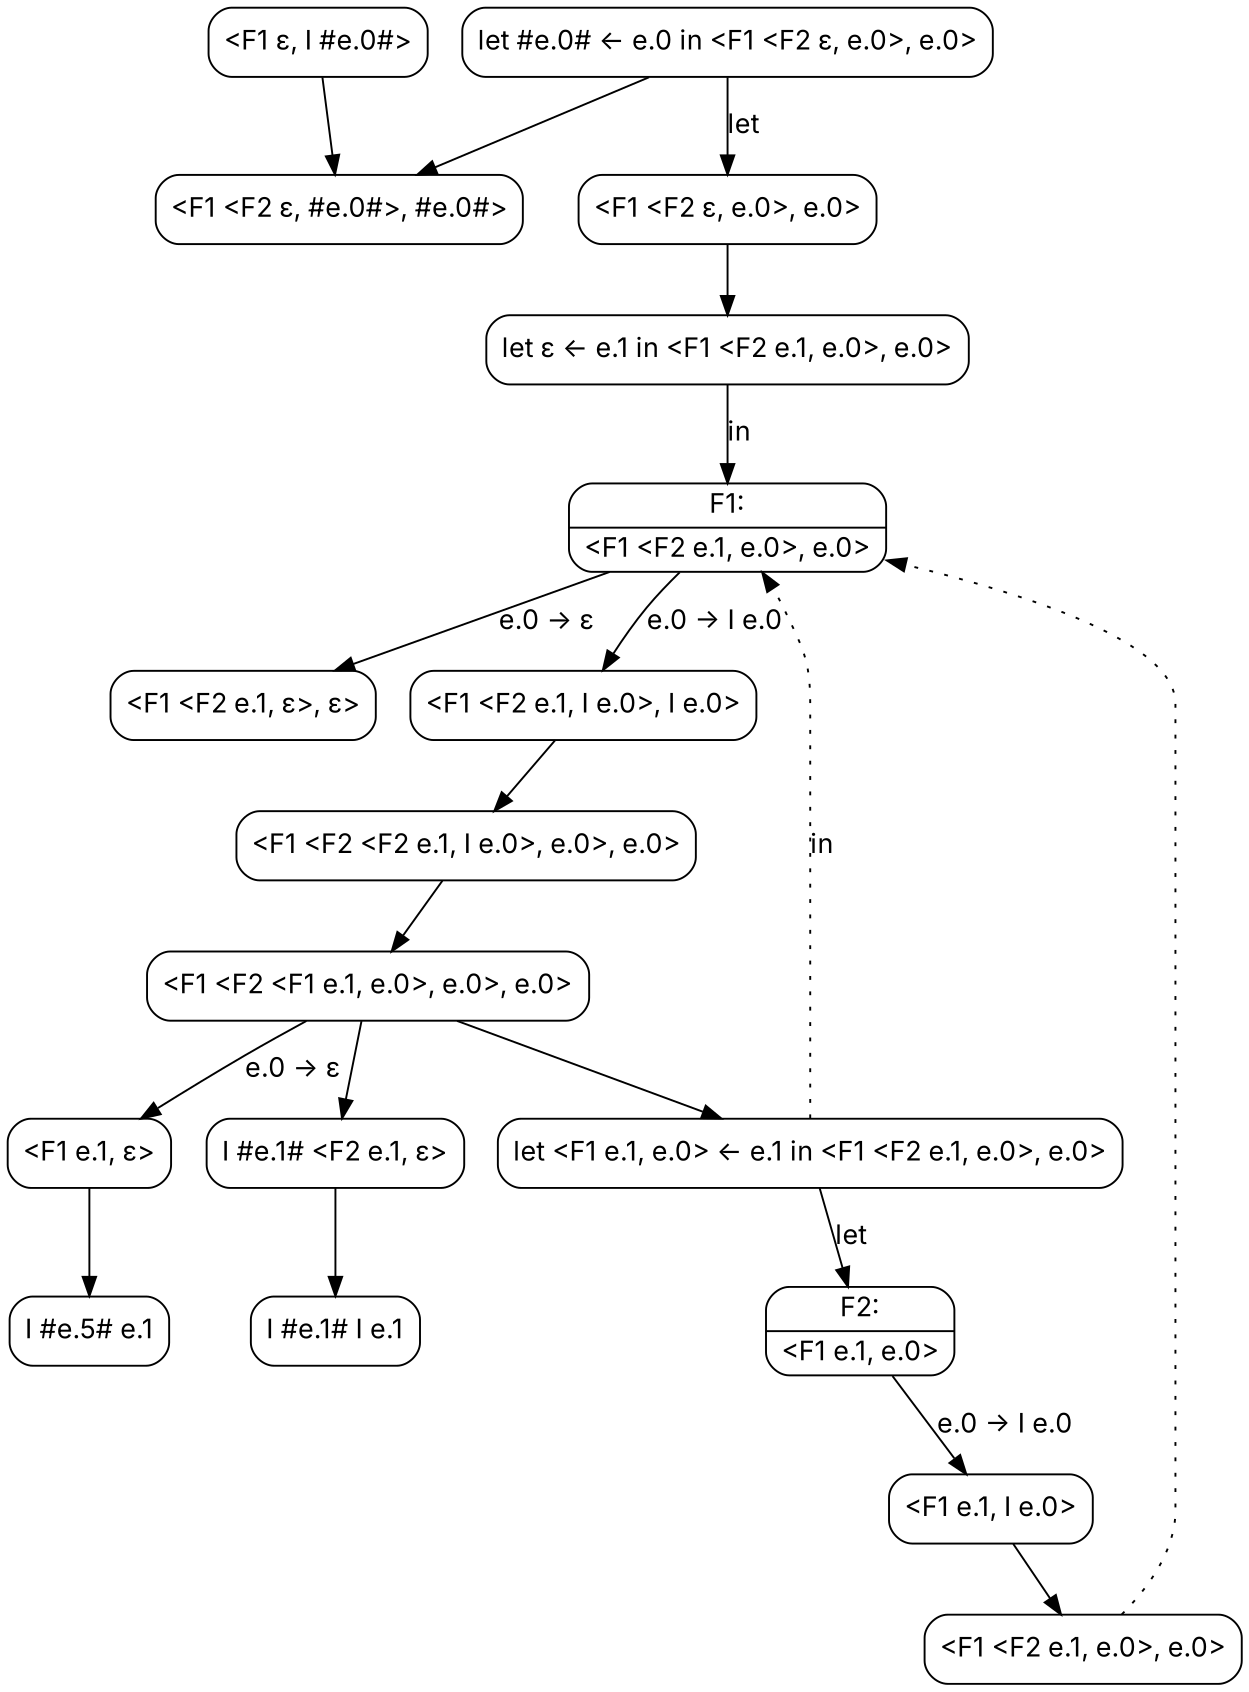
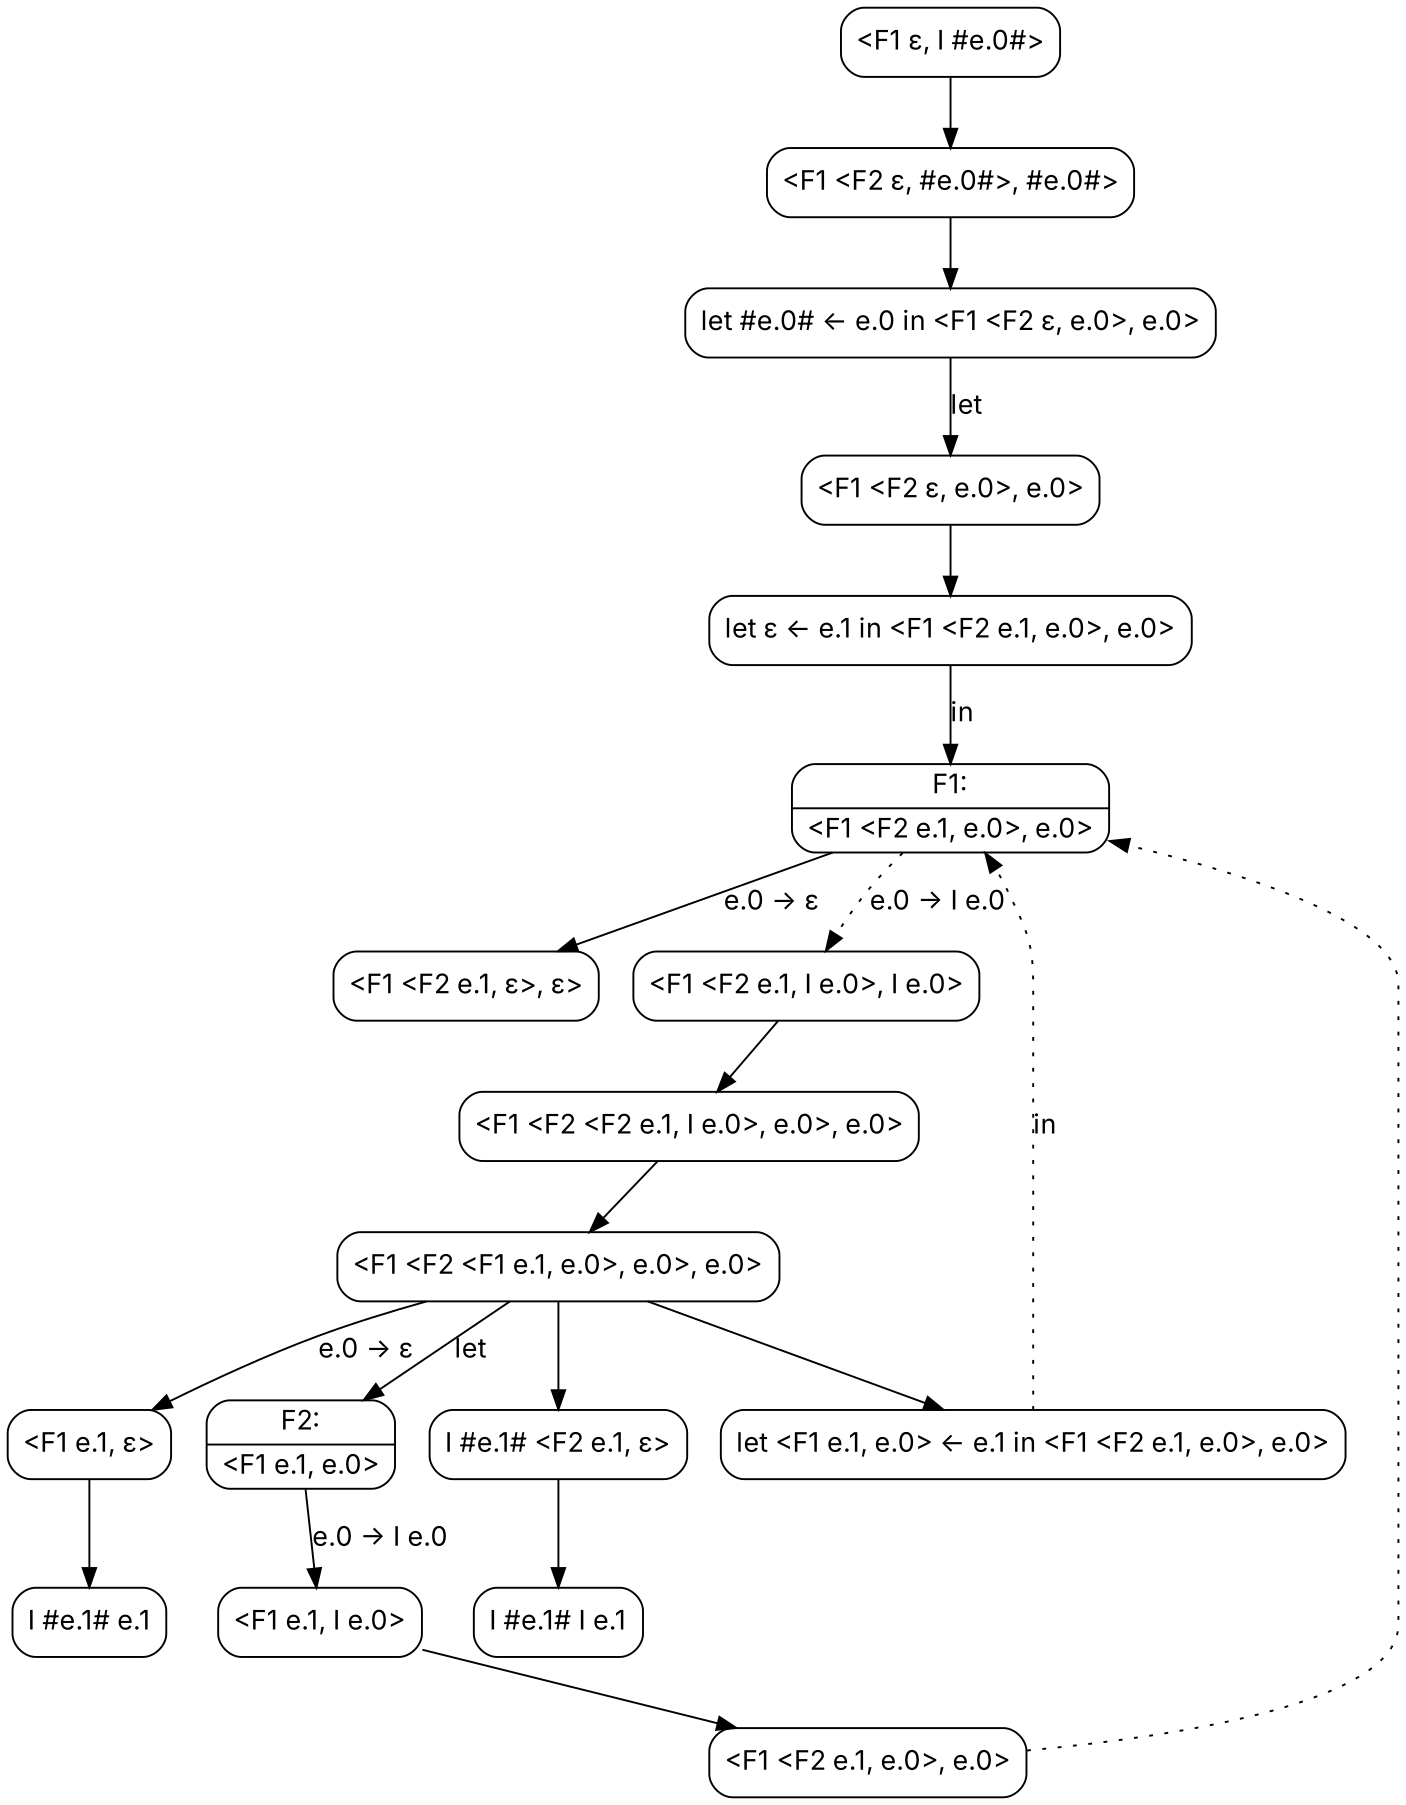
(542, 122) -> (951, 243)
(644, 611) -> (867, 892)
(831, 1228) -> (445, 1345)
(89, 1331) -> (89, 1622)
